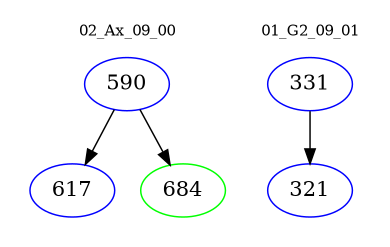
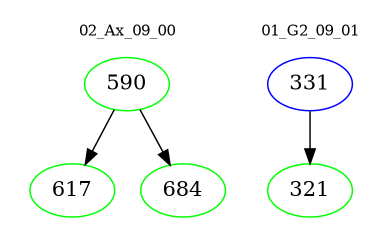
(127, 84) -> (127, 84)
(72, 190) -> (72, 190)
(310, 190) -> (310, 190)
